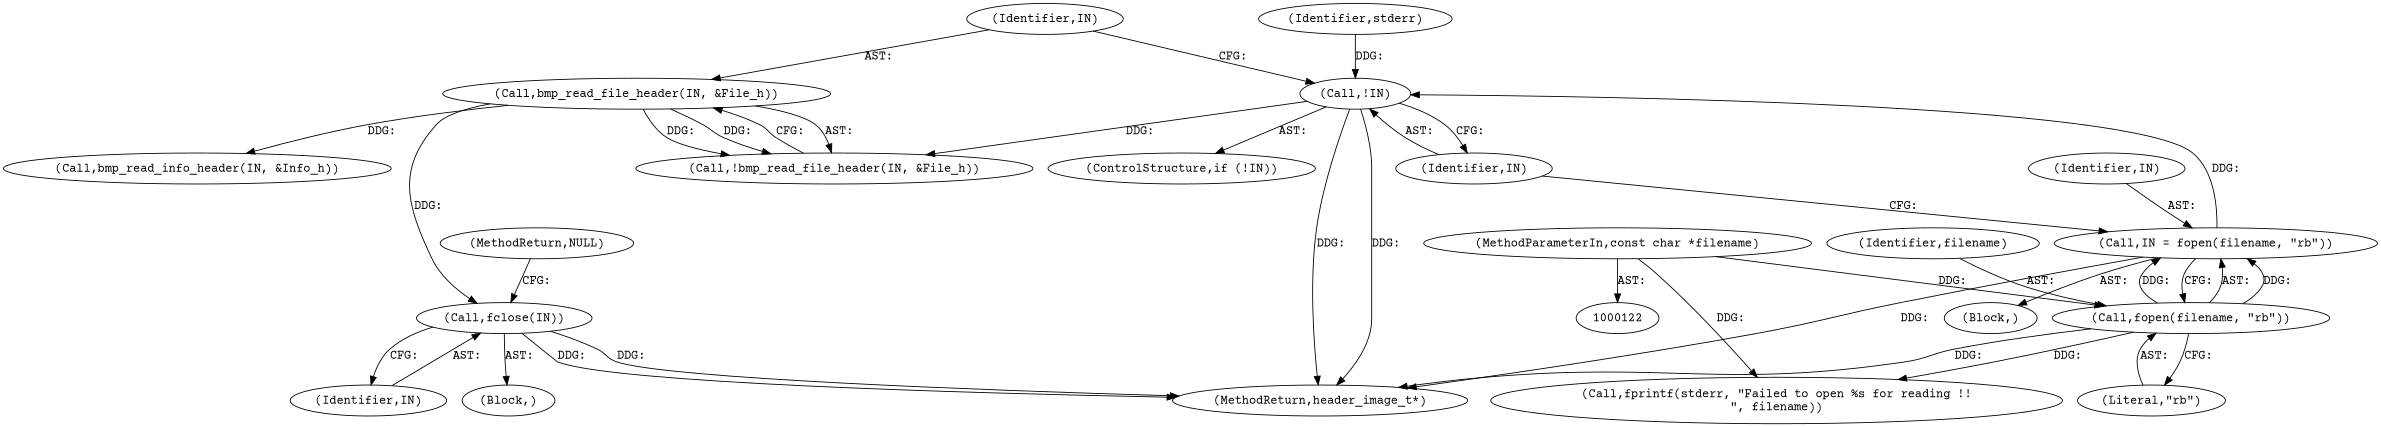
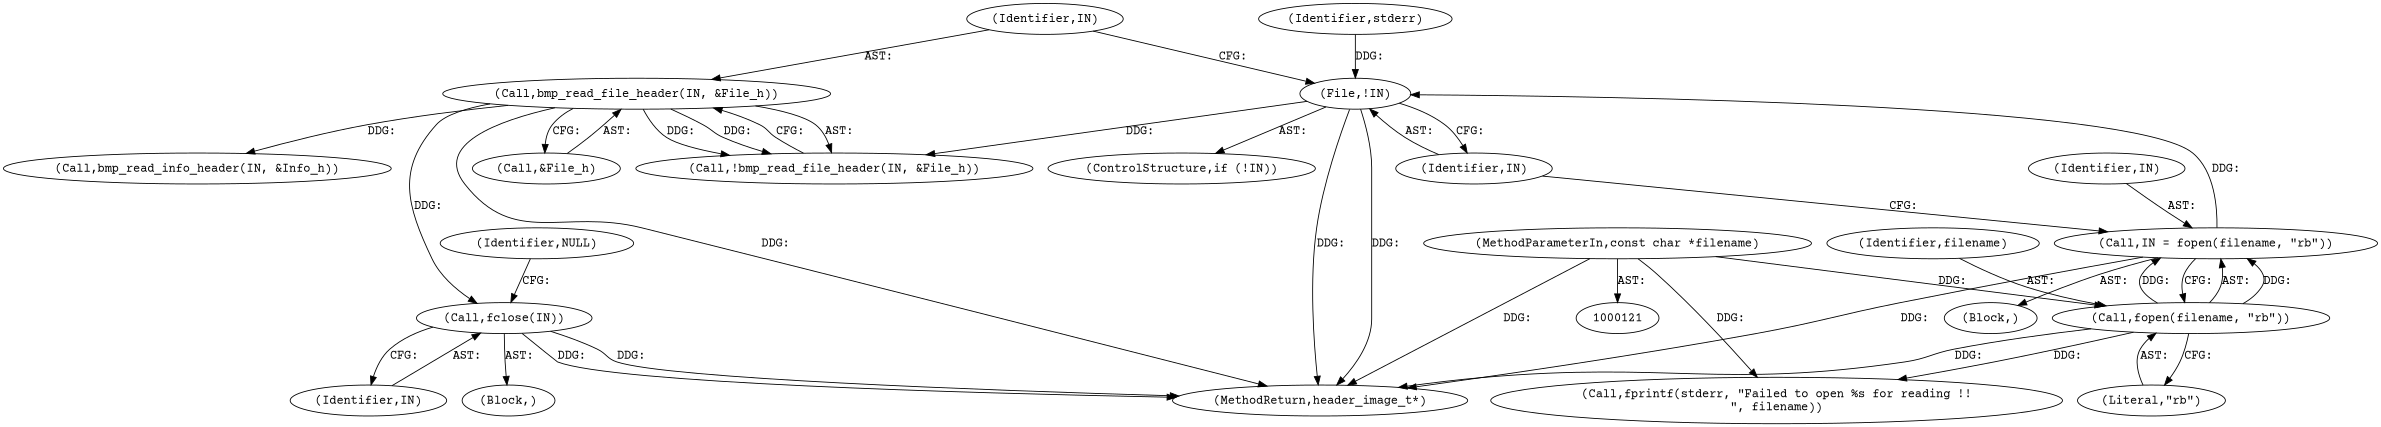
(1355, 94) -> (1355, 94)
none -> (546, 169)
(537, 243) -> (537, 243)
none -> (790, 265)
(1618, 318) -> (1618, 318)
none -> (1473, 320)
